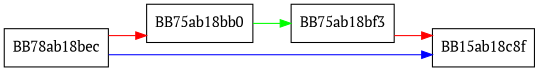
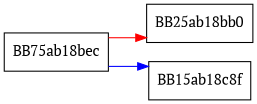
(200, 23) -> (200, 23)
(343, 23) -> none
(56, 48) -> (56, 52)
